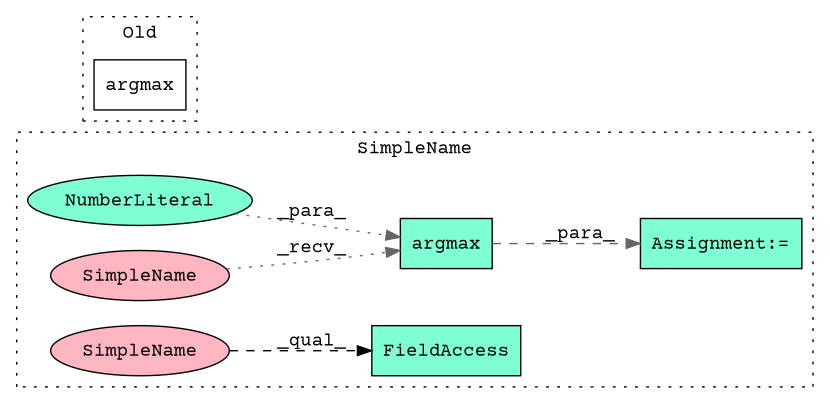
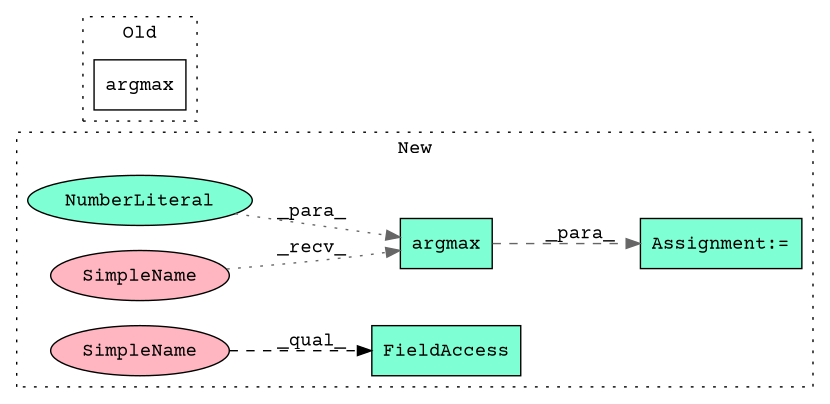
(415, 148) -> (415, 148)
